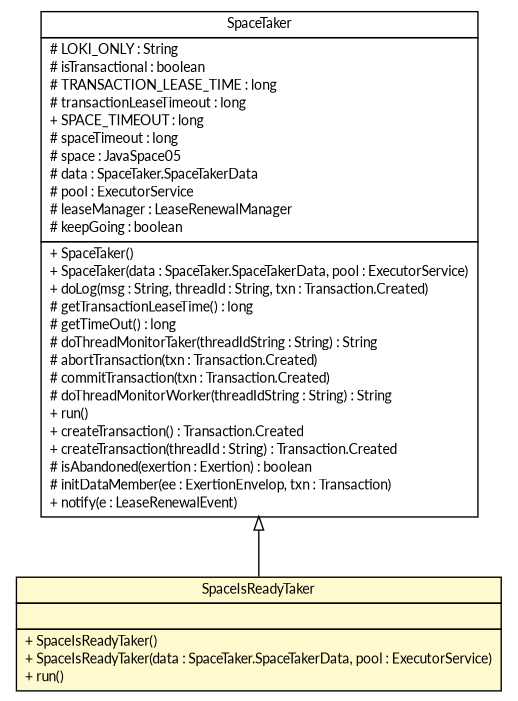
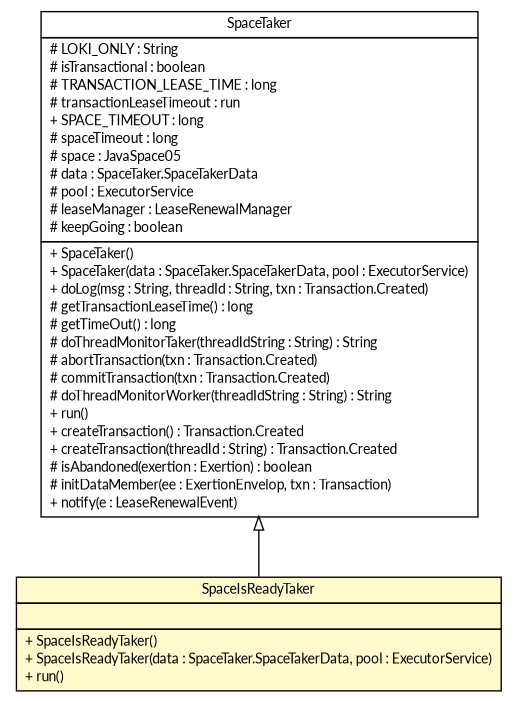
(148, 103) -> (145, 103)
